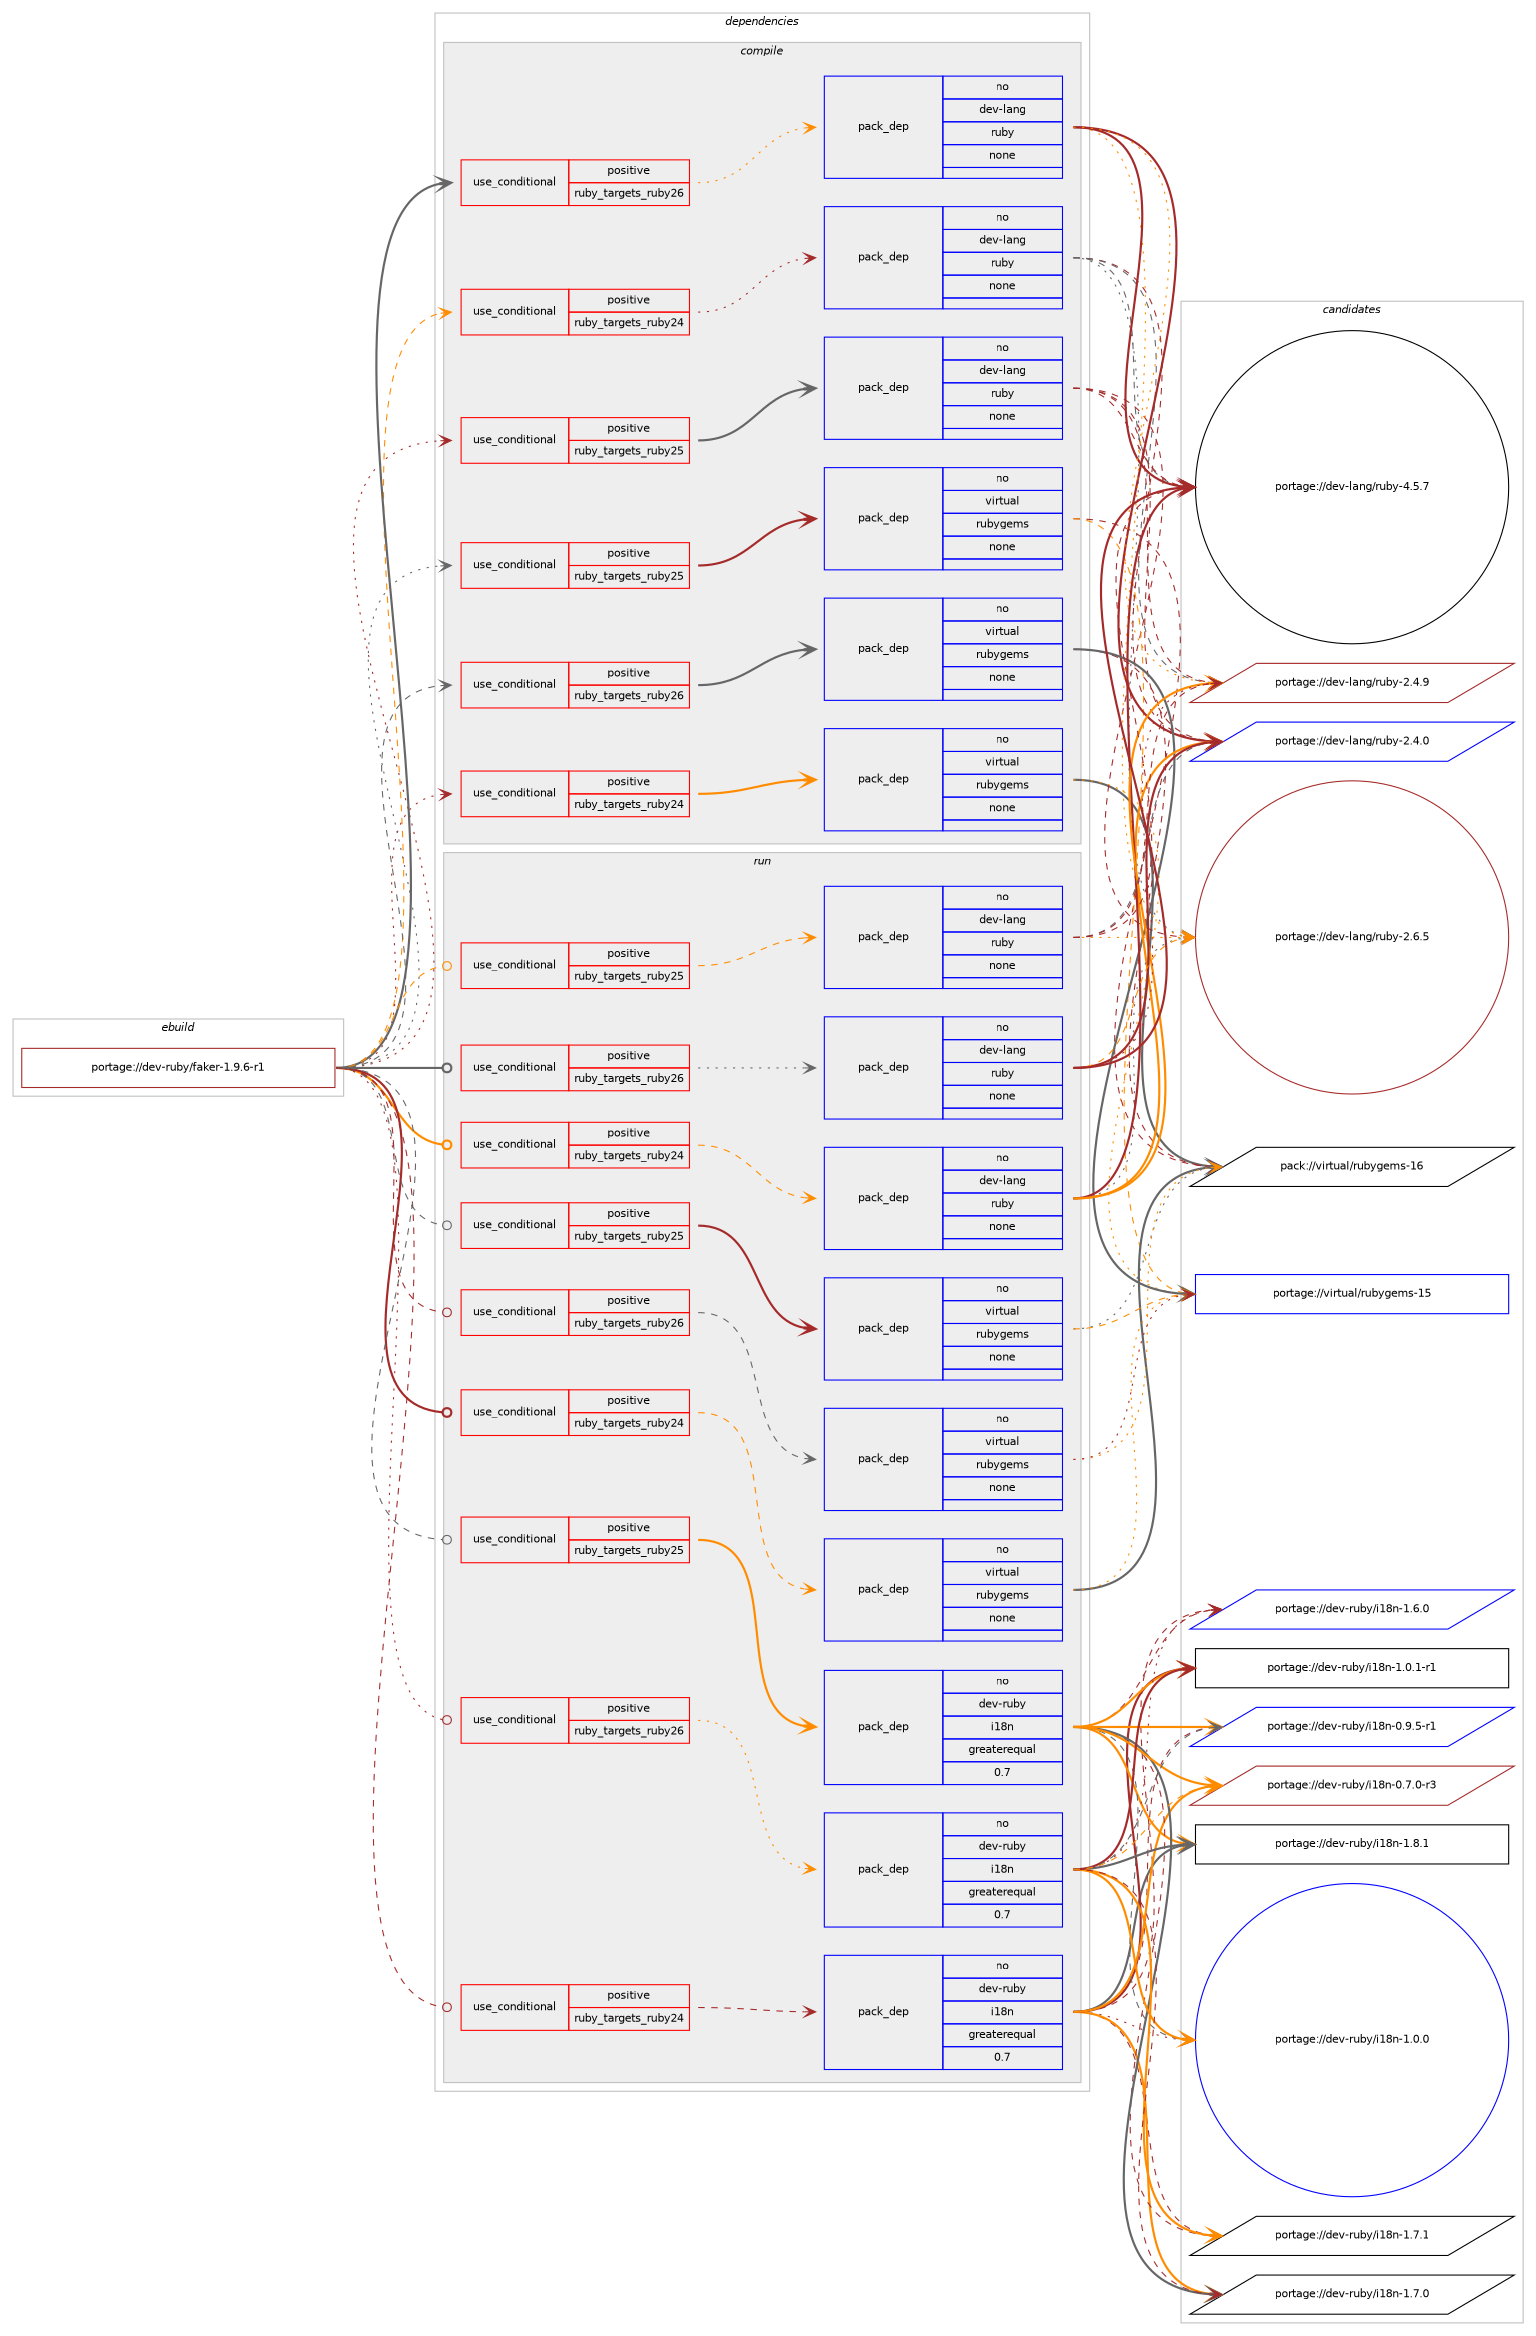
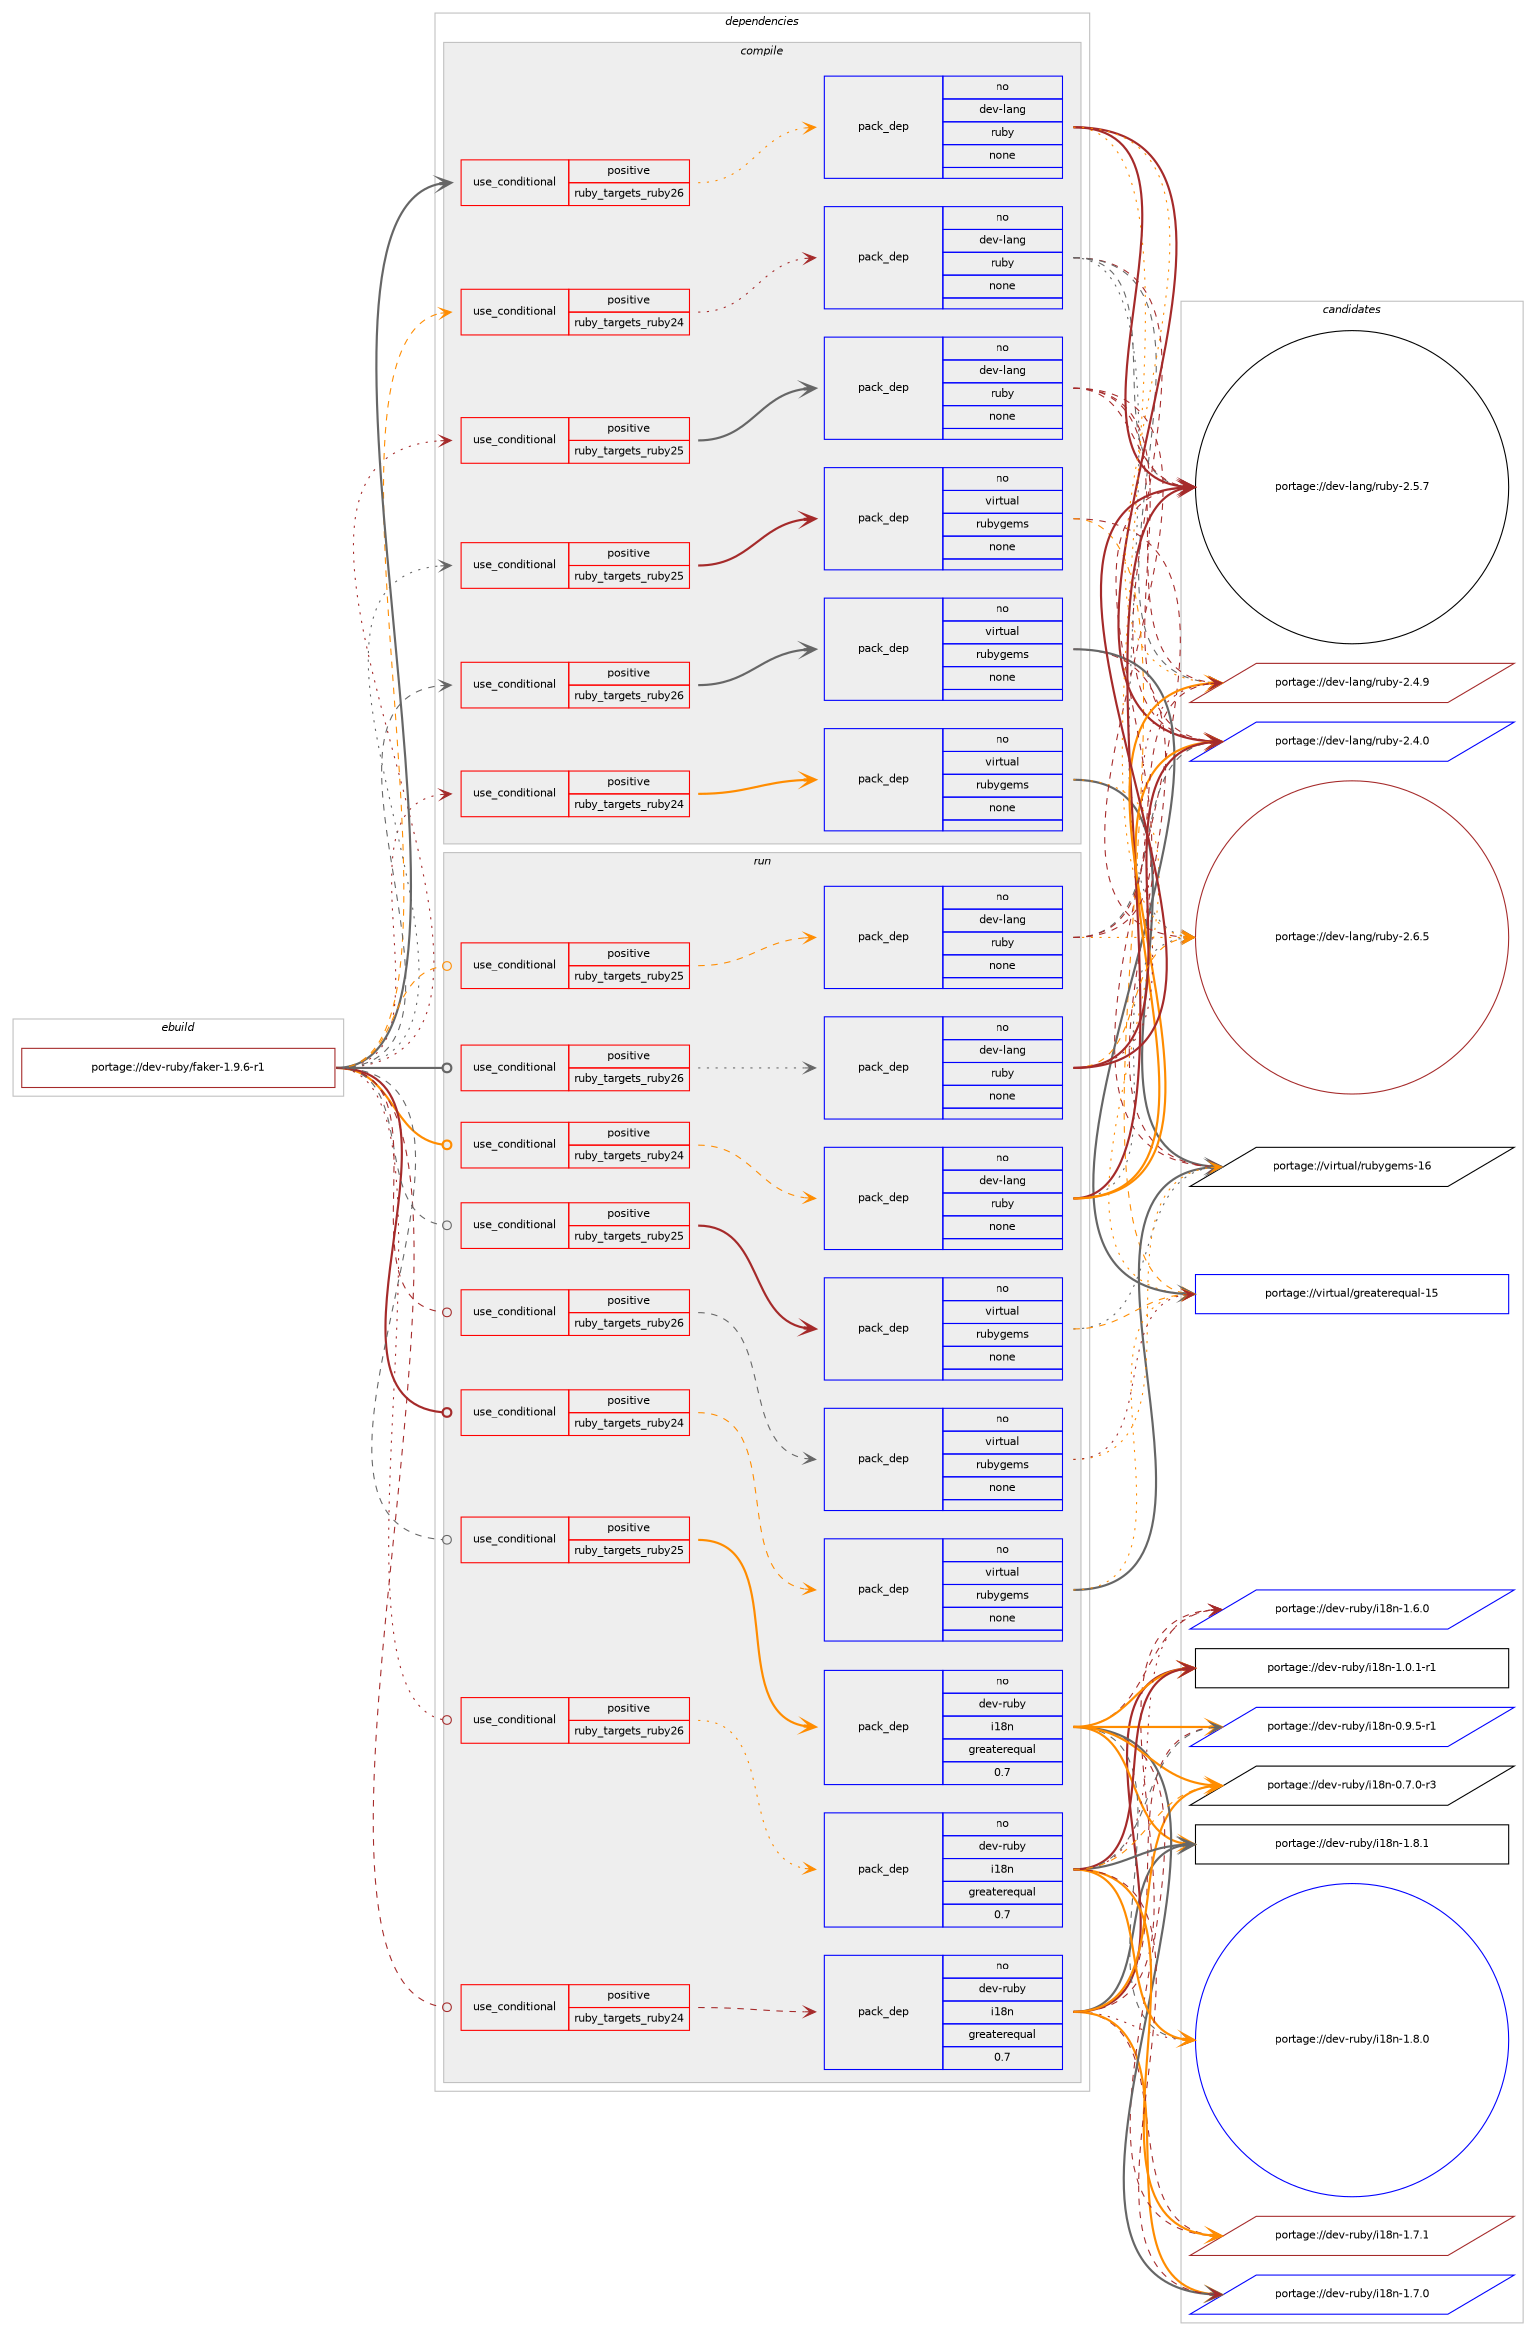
(1352, 487) -> (1352, 487)
(1352, 1167) -> (1352, 1167)
(1352, 1294) -> (1352, 1294)
(1352, 1786) -> (1352, 1786)
(1352, 2040) -> (1352, 2040)
(1352, 2236) -> (1352, 2236)
(1352, 2295) -> (1352, 2295)
